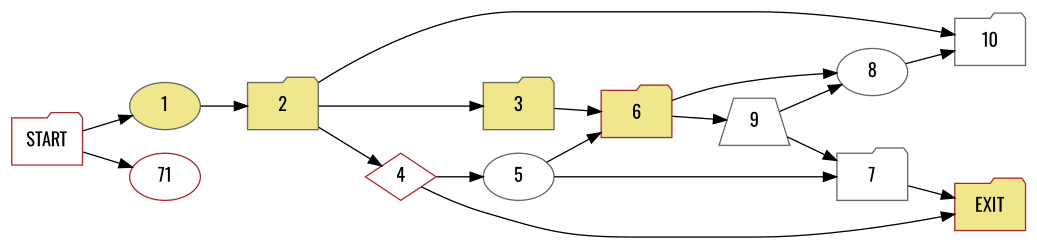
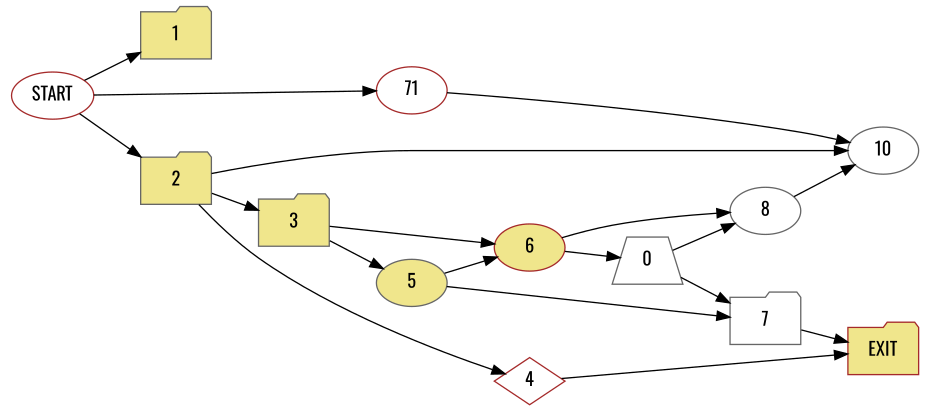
(990, 42) -> (883, 151)
(165, 106) -> (176, 35)
(218, 106) -> (105, 131)
none -> (642, 111)
(637, 114) -> (530, 248)
(754, 122) -> (648, 261)
(47, 141) -> (53, 96)
(453, 177) -> (351, 252)
(519, 177) -> (412, 283)
